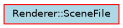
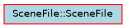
(62, 14) -> (63, 14)
